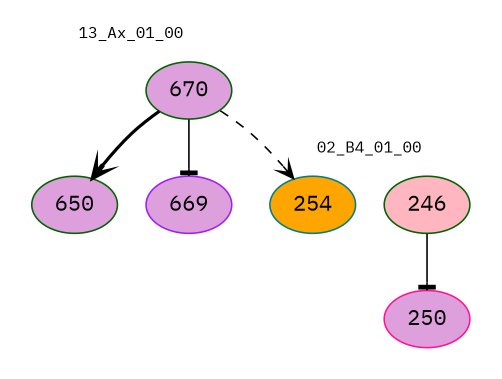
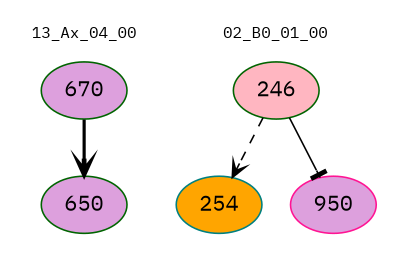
(132, 34) -> (85, 34)
(370, 148) -> (276, 34)
(267, 149) -> (251, 141)
(189, 205) -> none
(427, 319) -> (333, 205)
